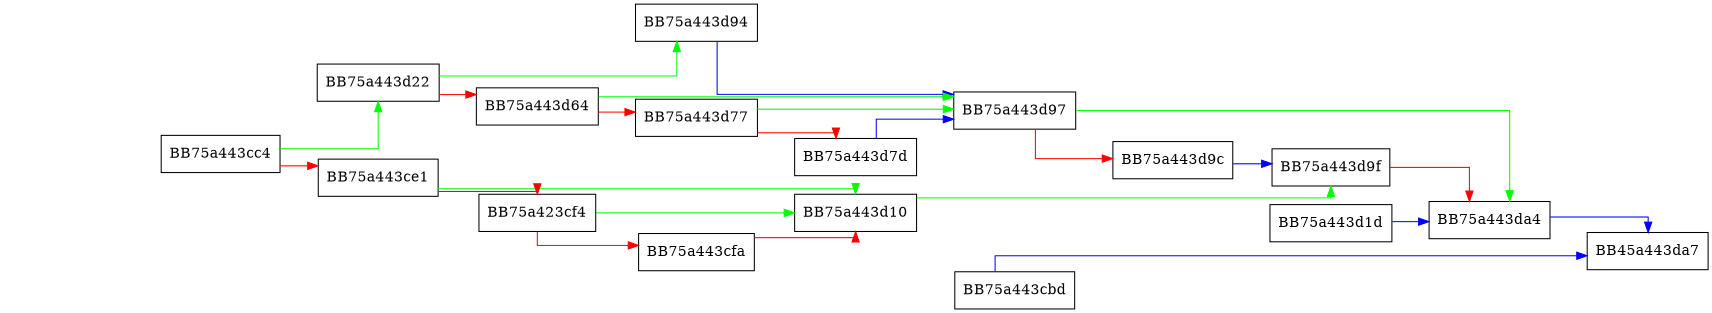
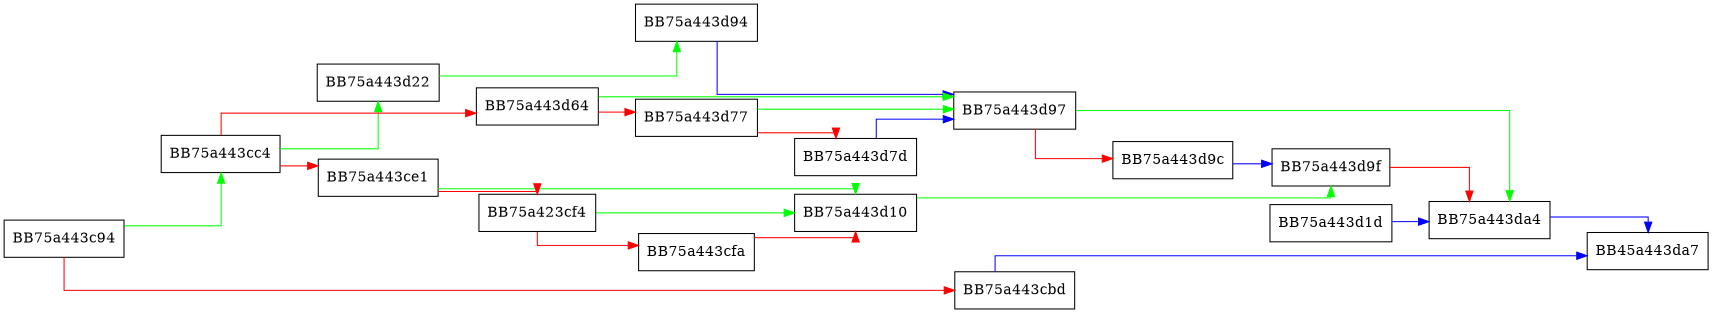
(453, 95) -> (332, 113)
none -> (64, 239)
